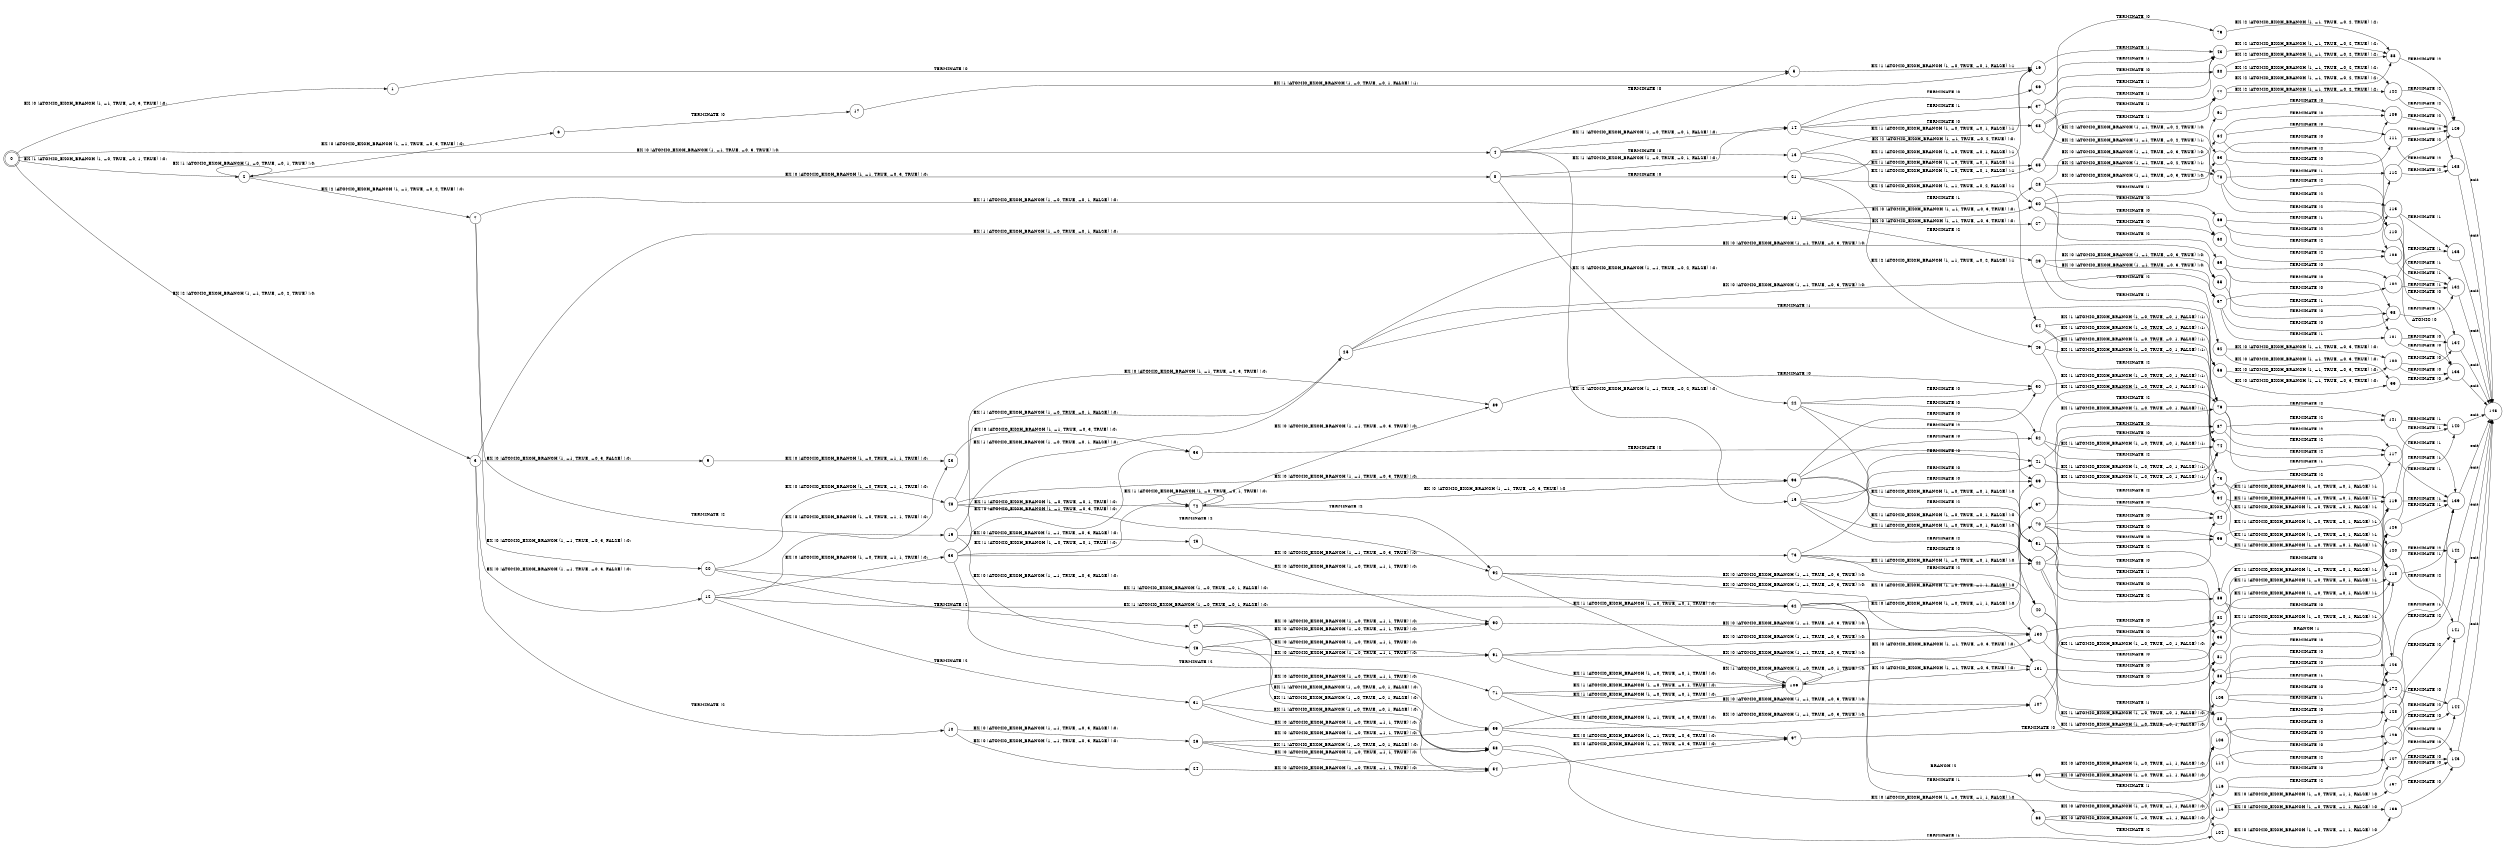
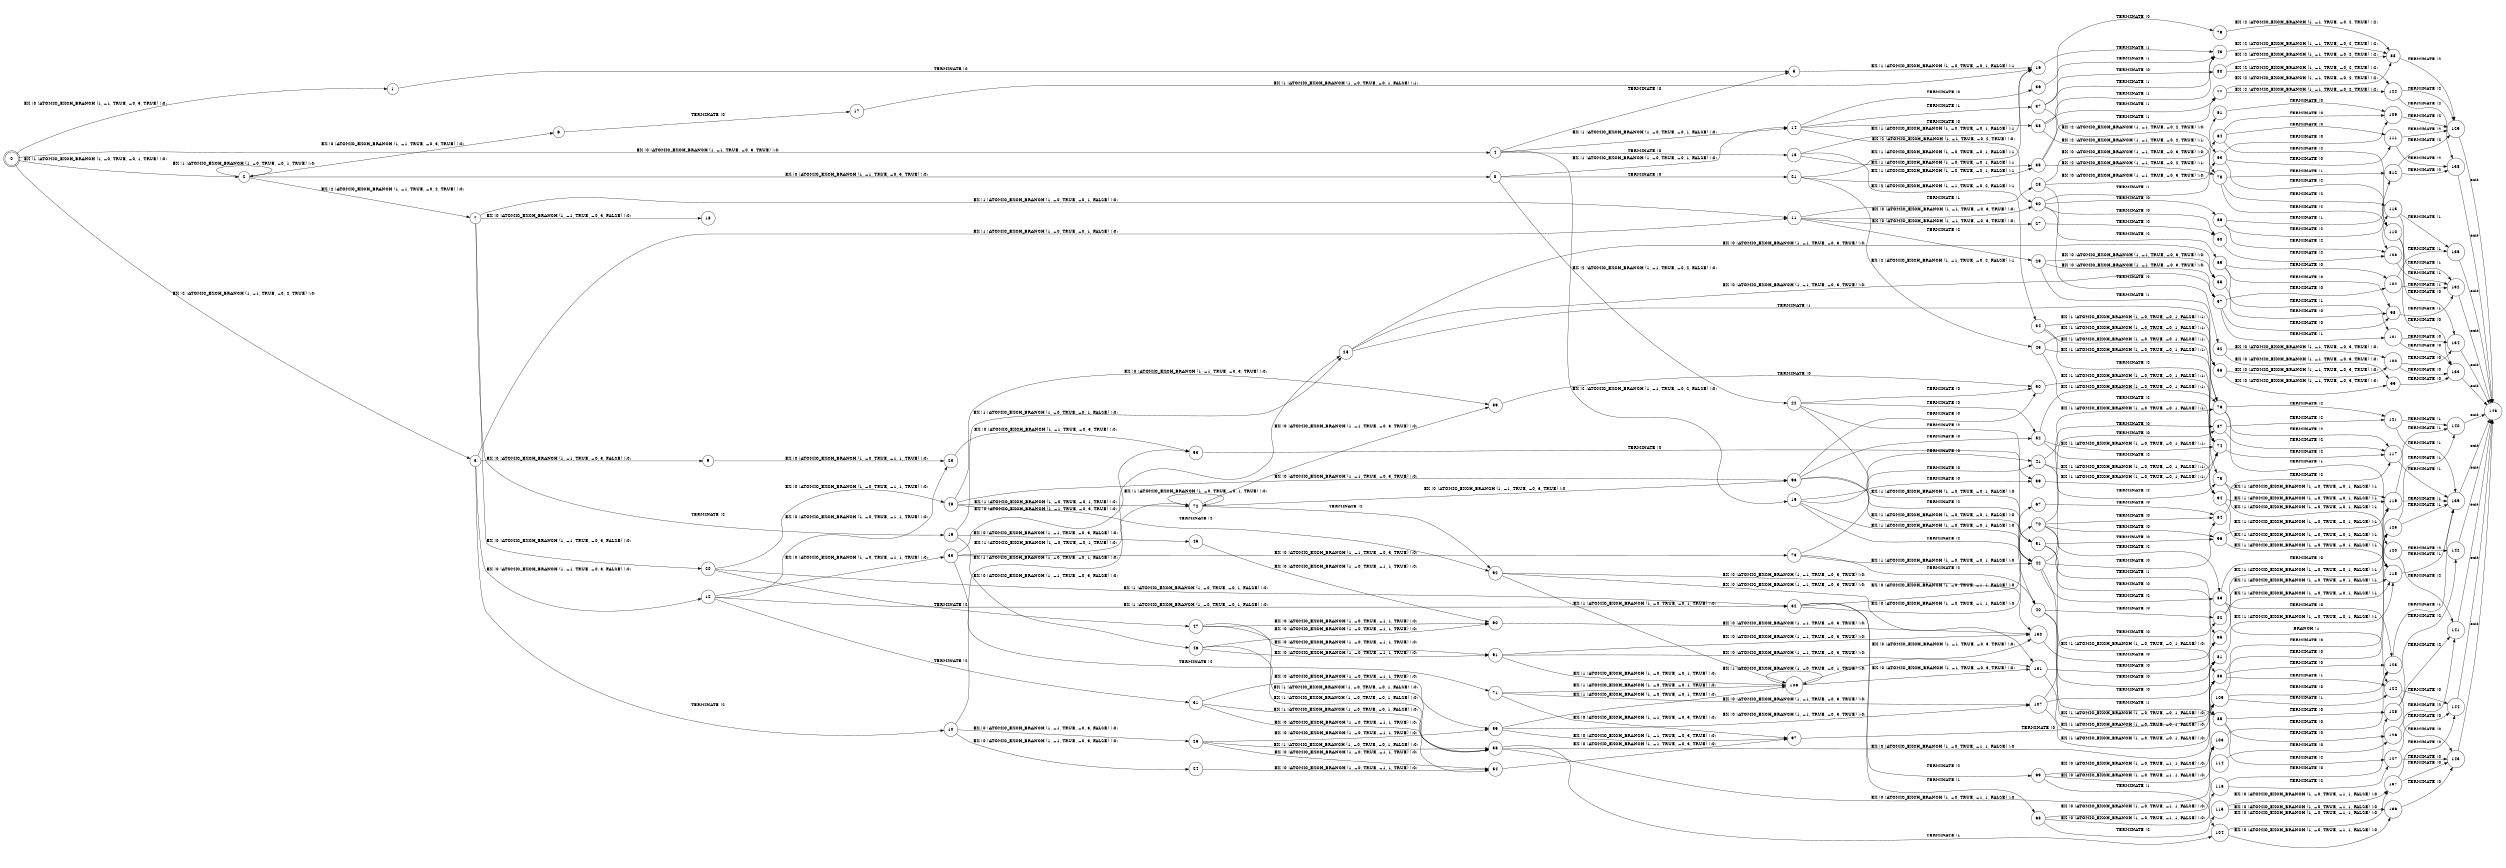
(2393, 173) -> (2393, 173)
none -> (708, 218)
(2425, 320) -> (2425, 320)
(1130, 442) -> (1122, 547)
(1943, 556) -> none
(2129, 626) -> (2128, 613)
(2393, 689) -> (2393, 689)
none -> (2141, 698)
none -> (2144, 748)
none -> (1877, 749)
(1944, 766) -> (1944, 766)
none -> (2316, 826)
